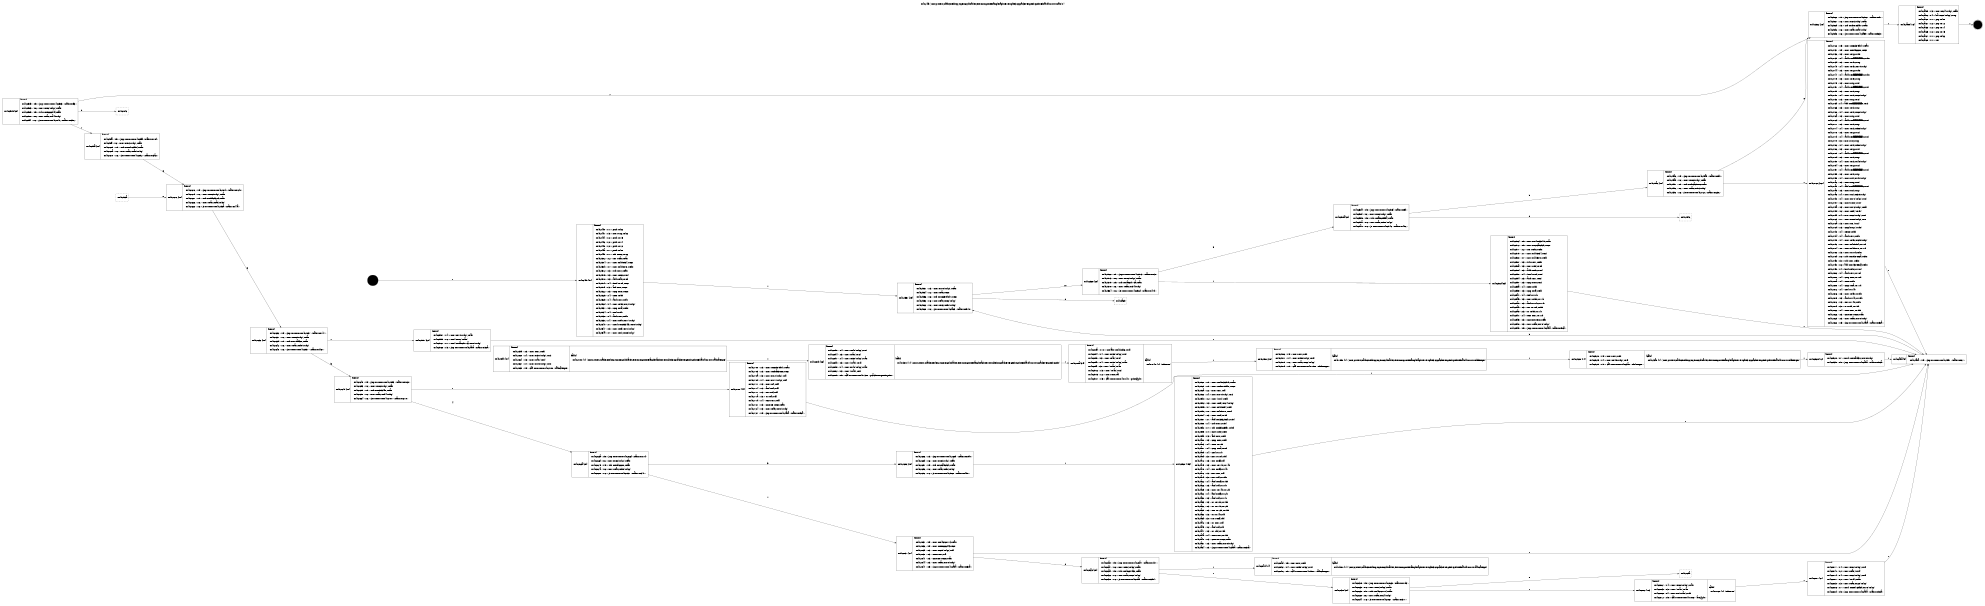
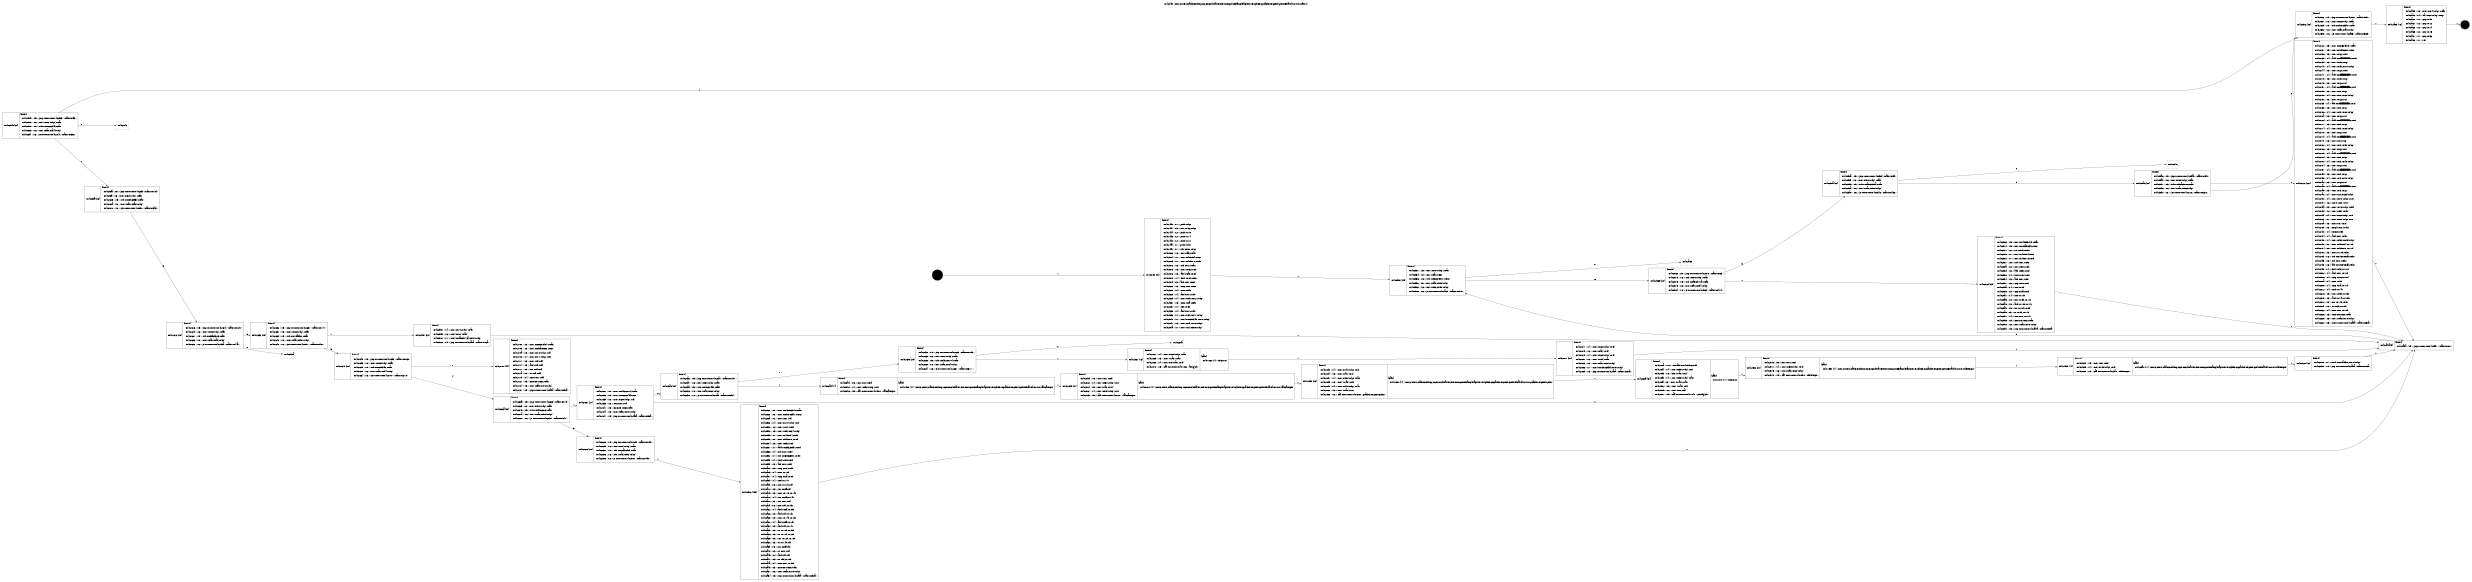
(146, 198) -> (262, 352)
(1350, 375) -> none
none -> (1057, 386)
